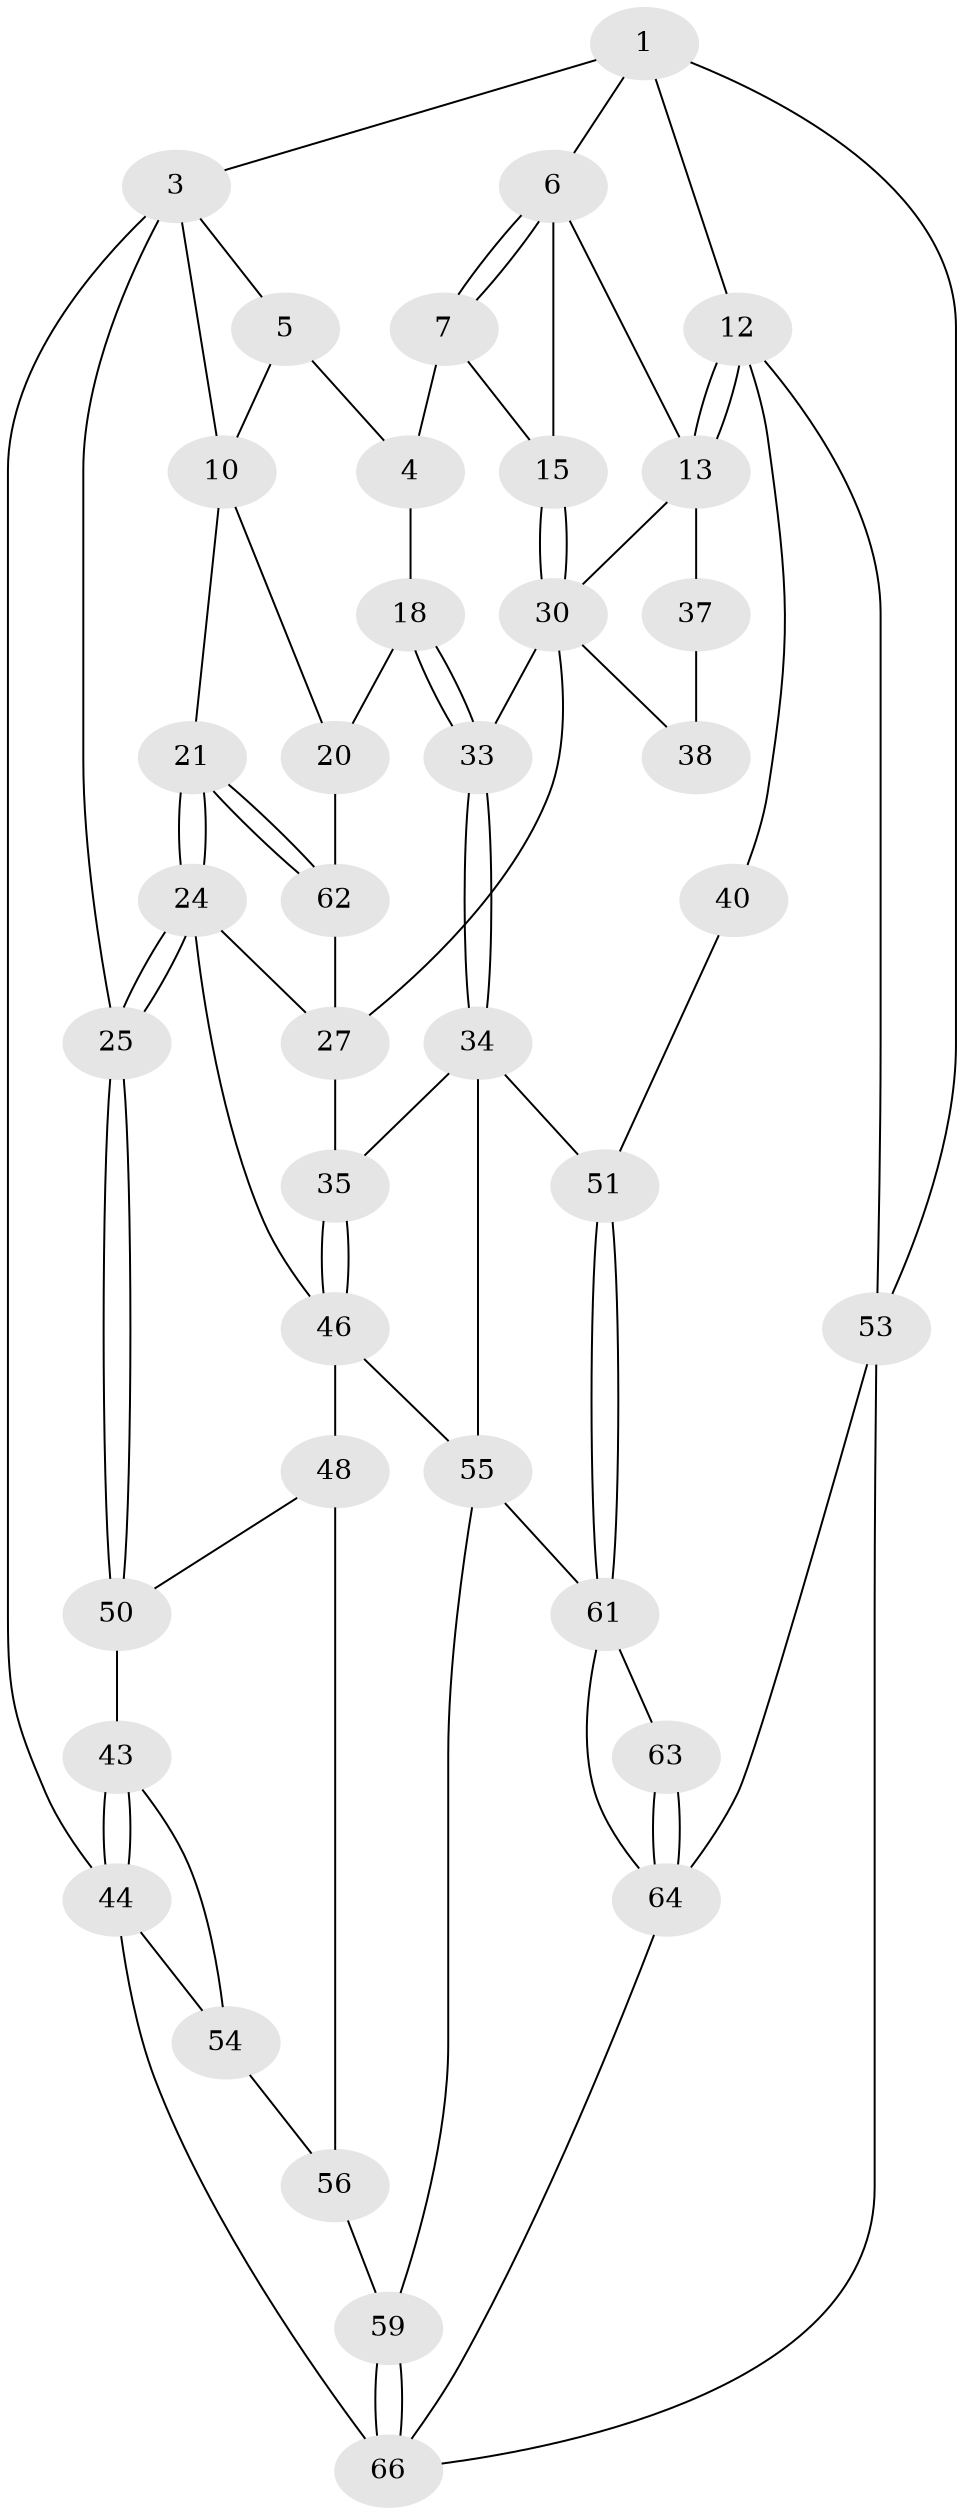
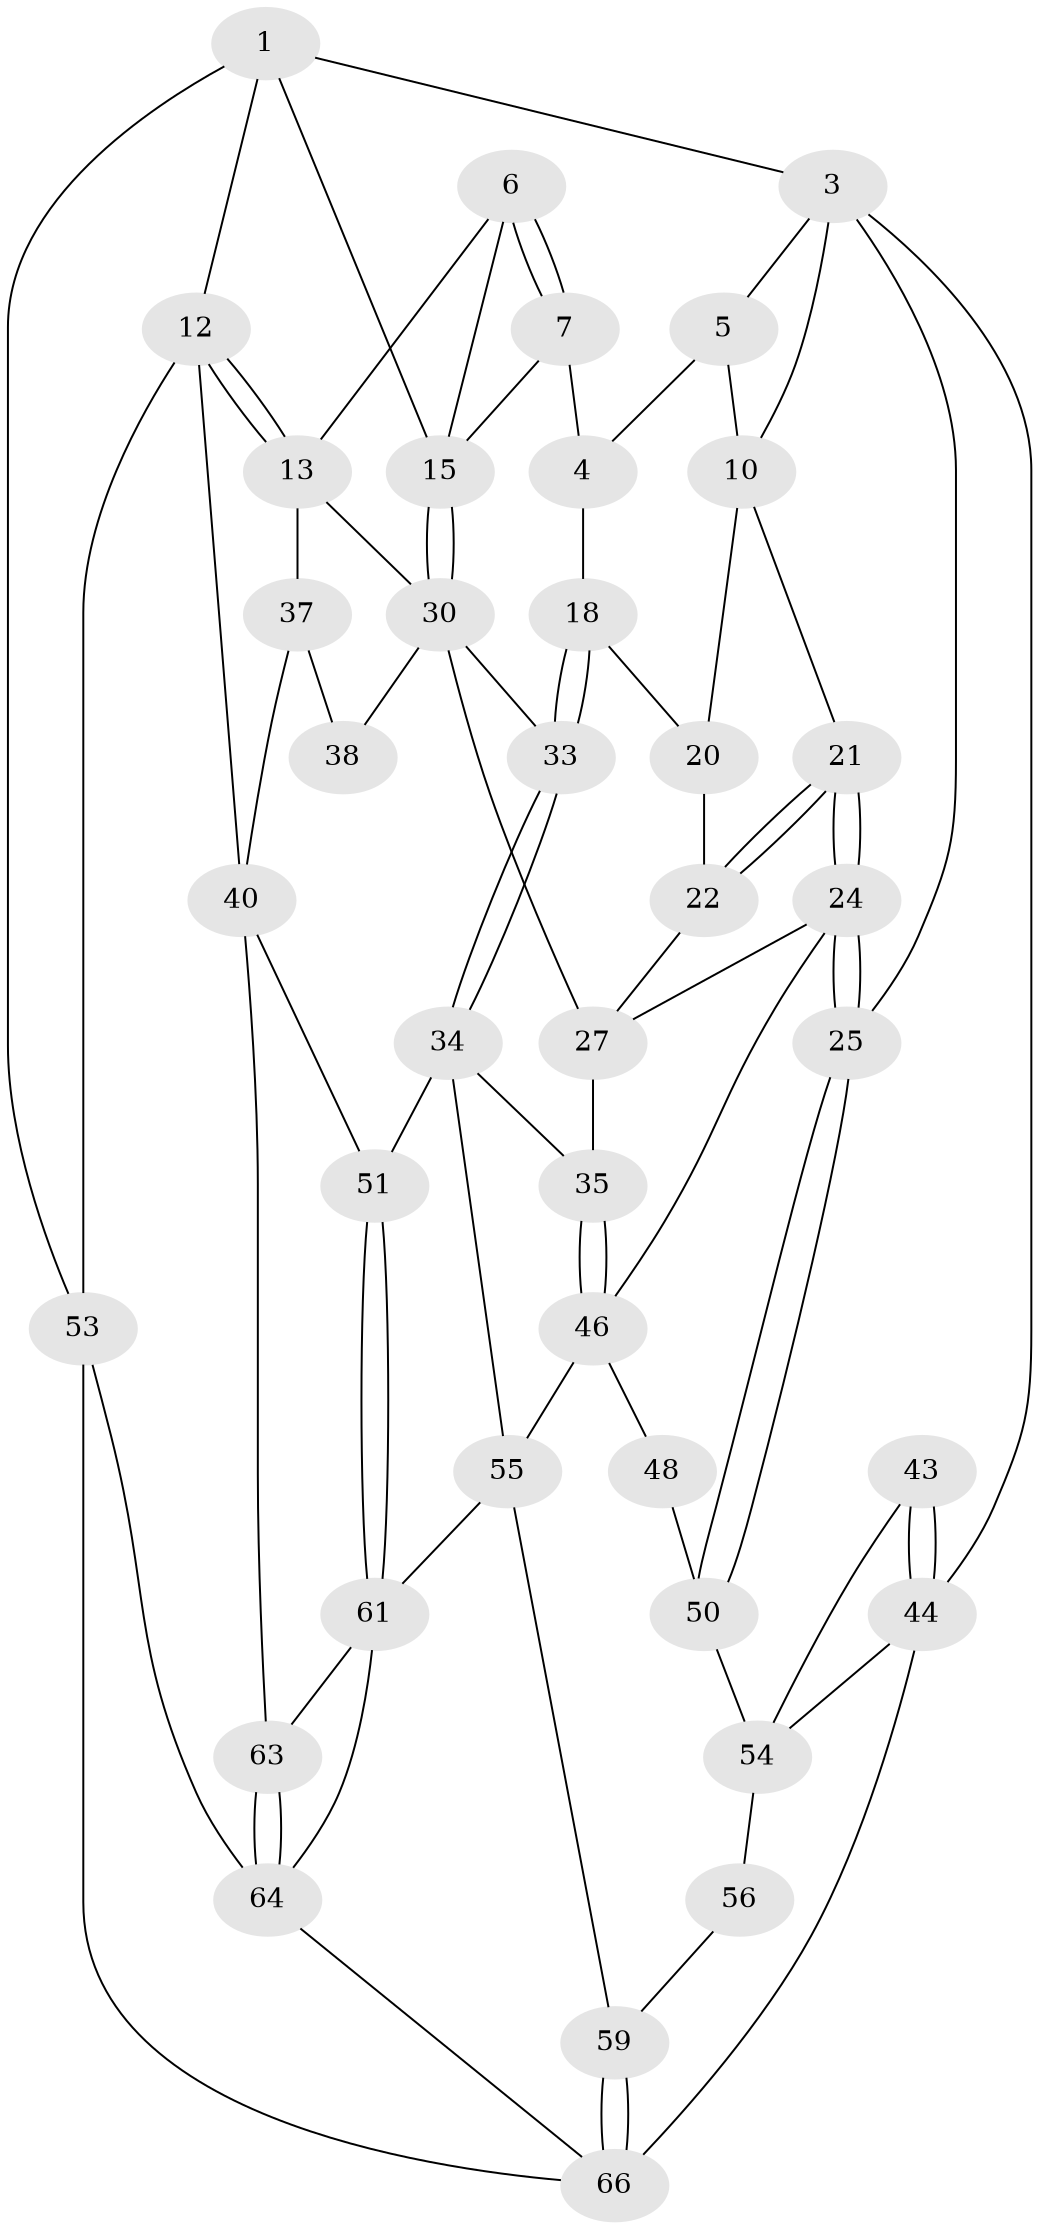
(599, 115) -> (353, 258)
none -> (265, 757)
(335, 900) -> (704, 900)
none -> (258, 1329)
(117, 1686) -> (731, 1685)
(335, 1829) -> none
